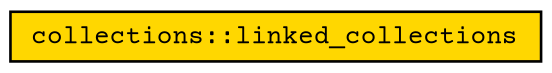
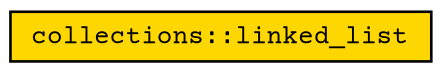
(276, 37) -> (221, 37)
